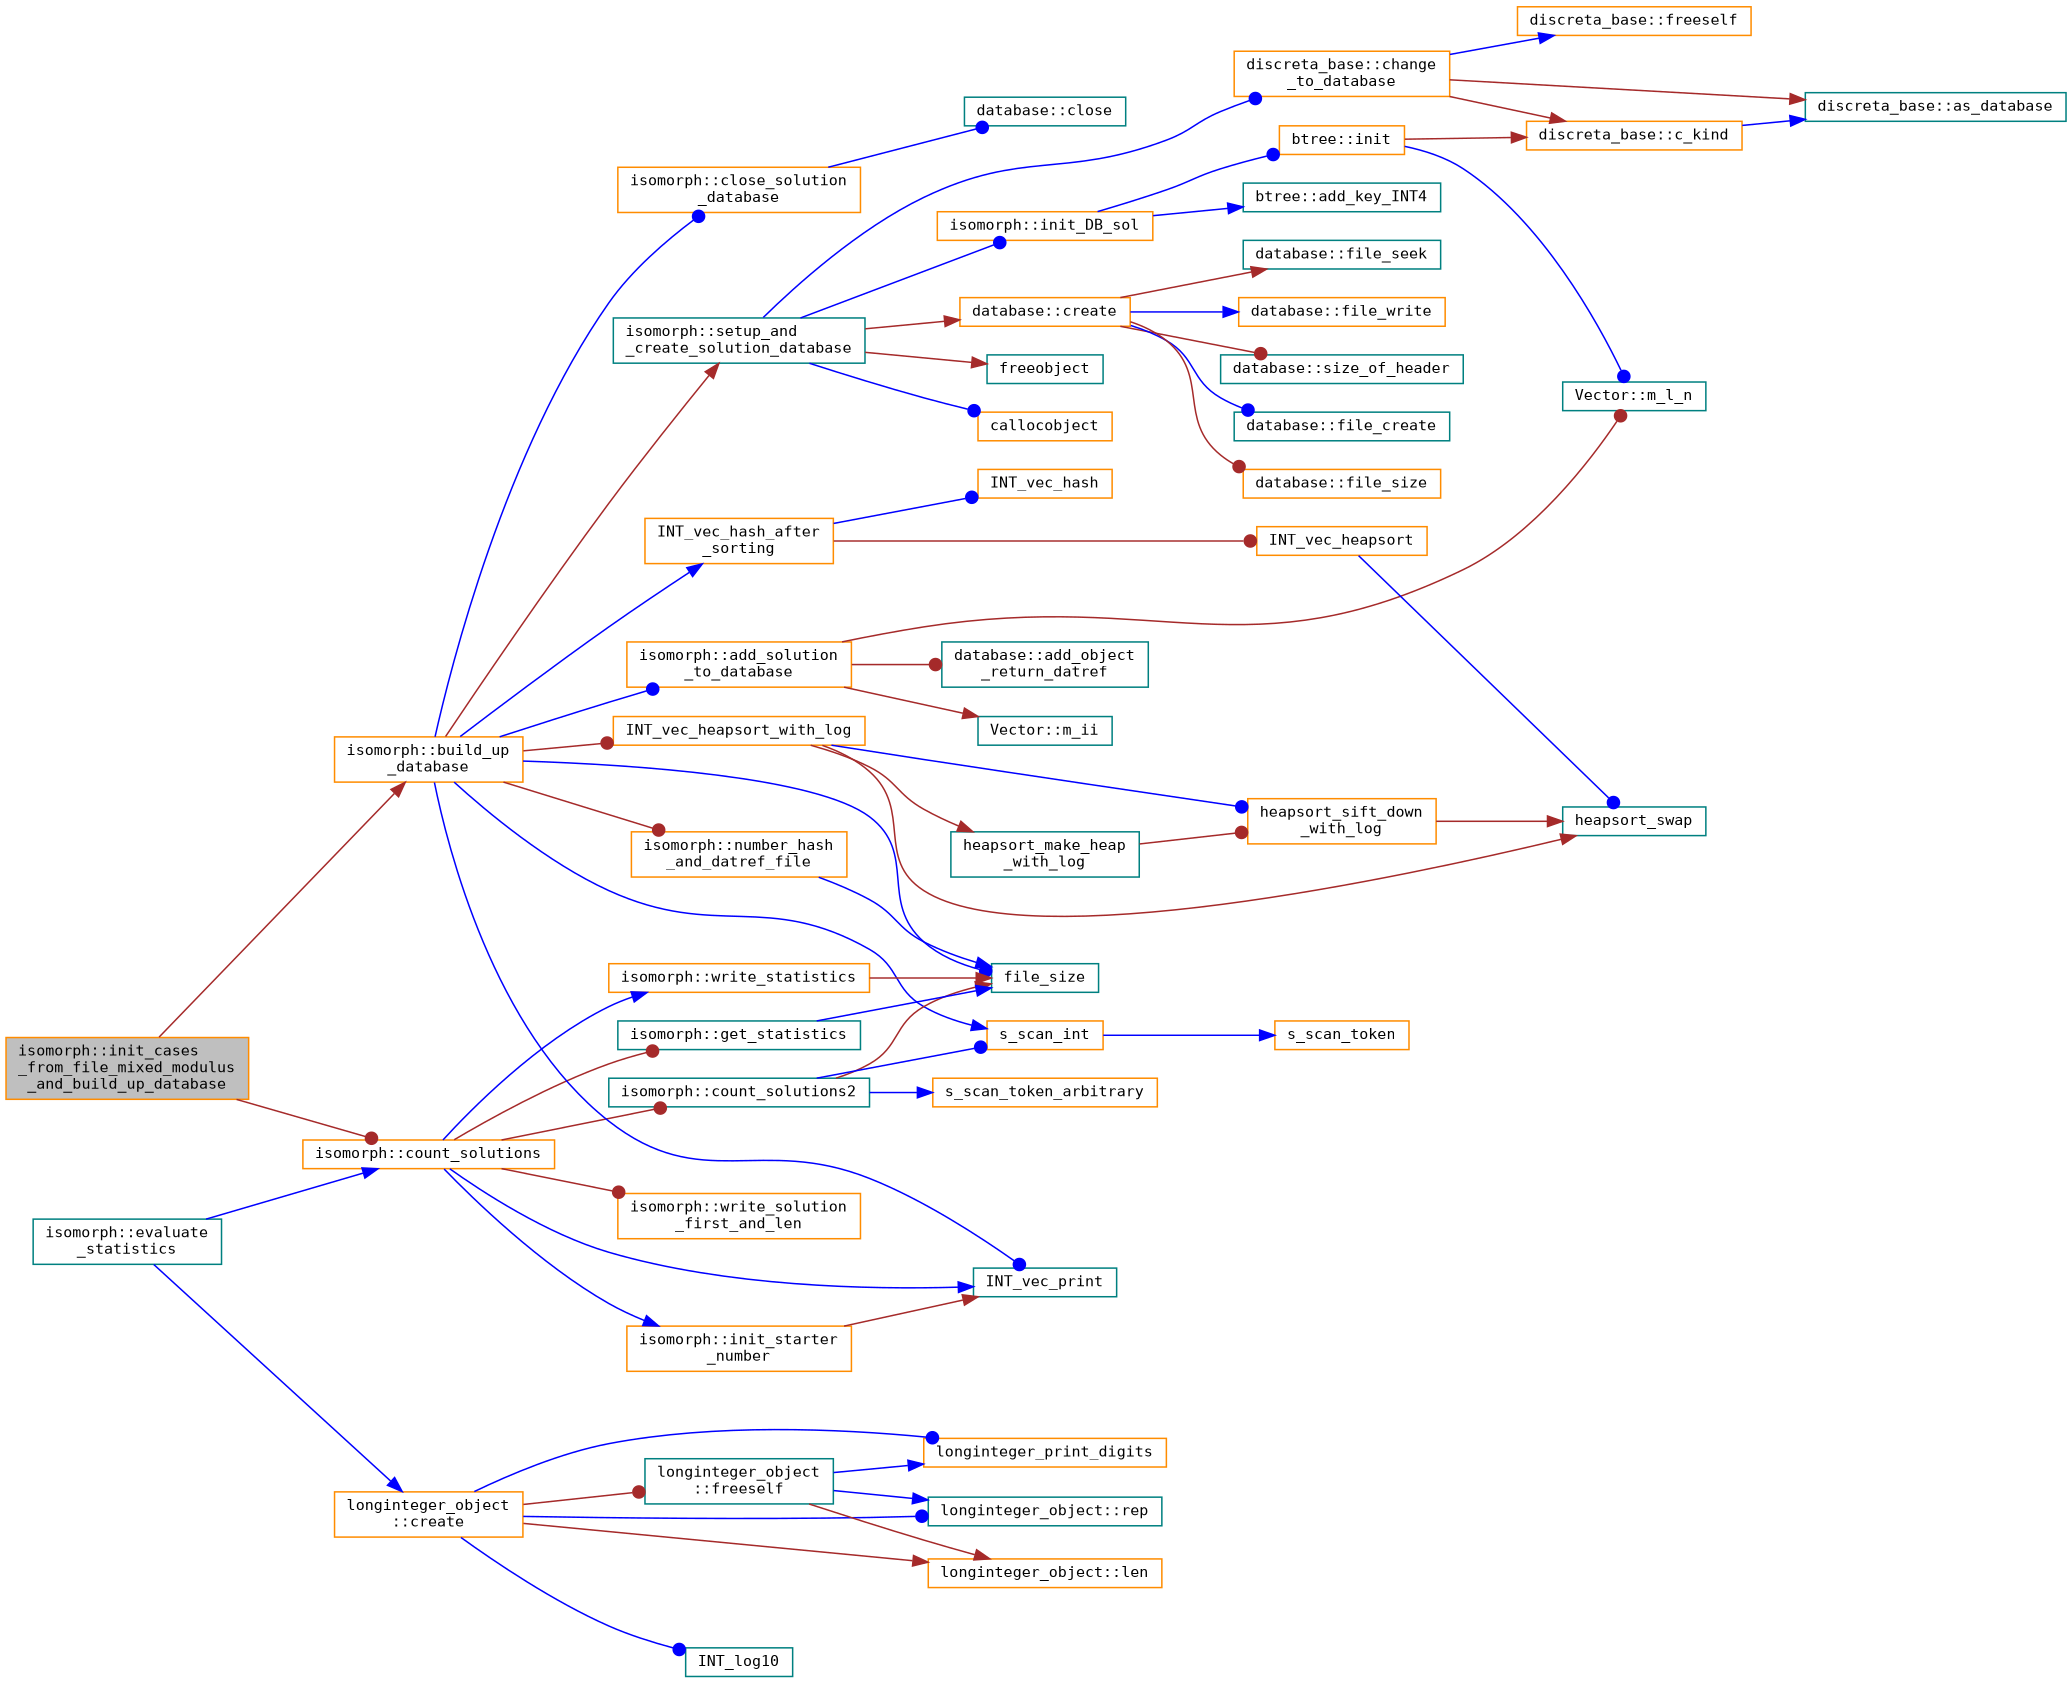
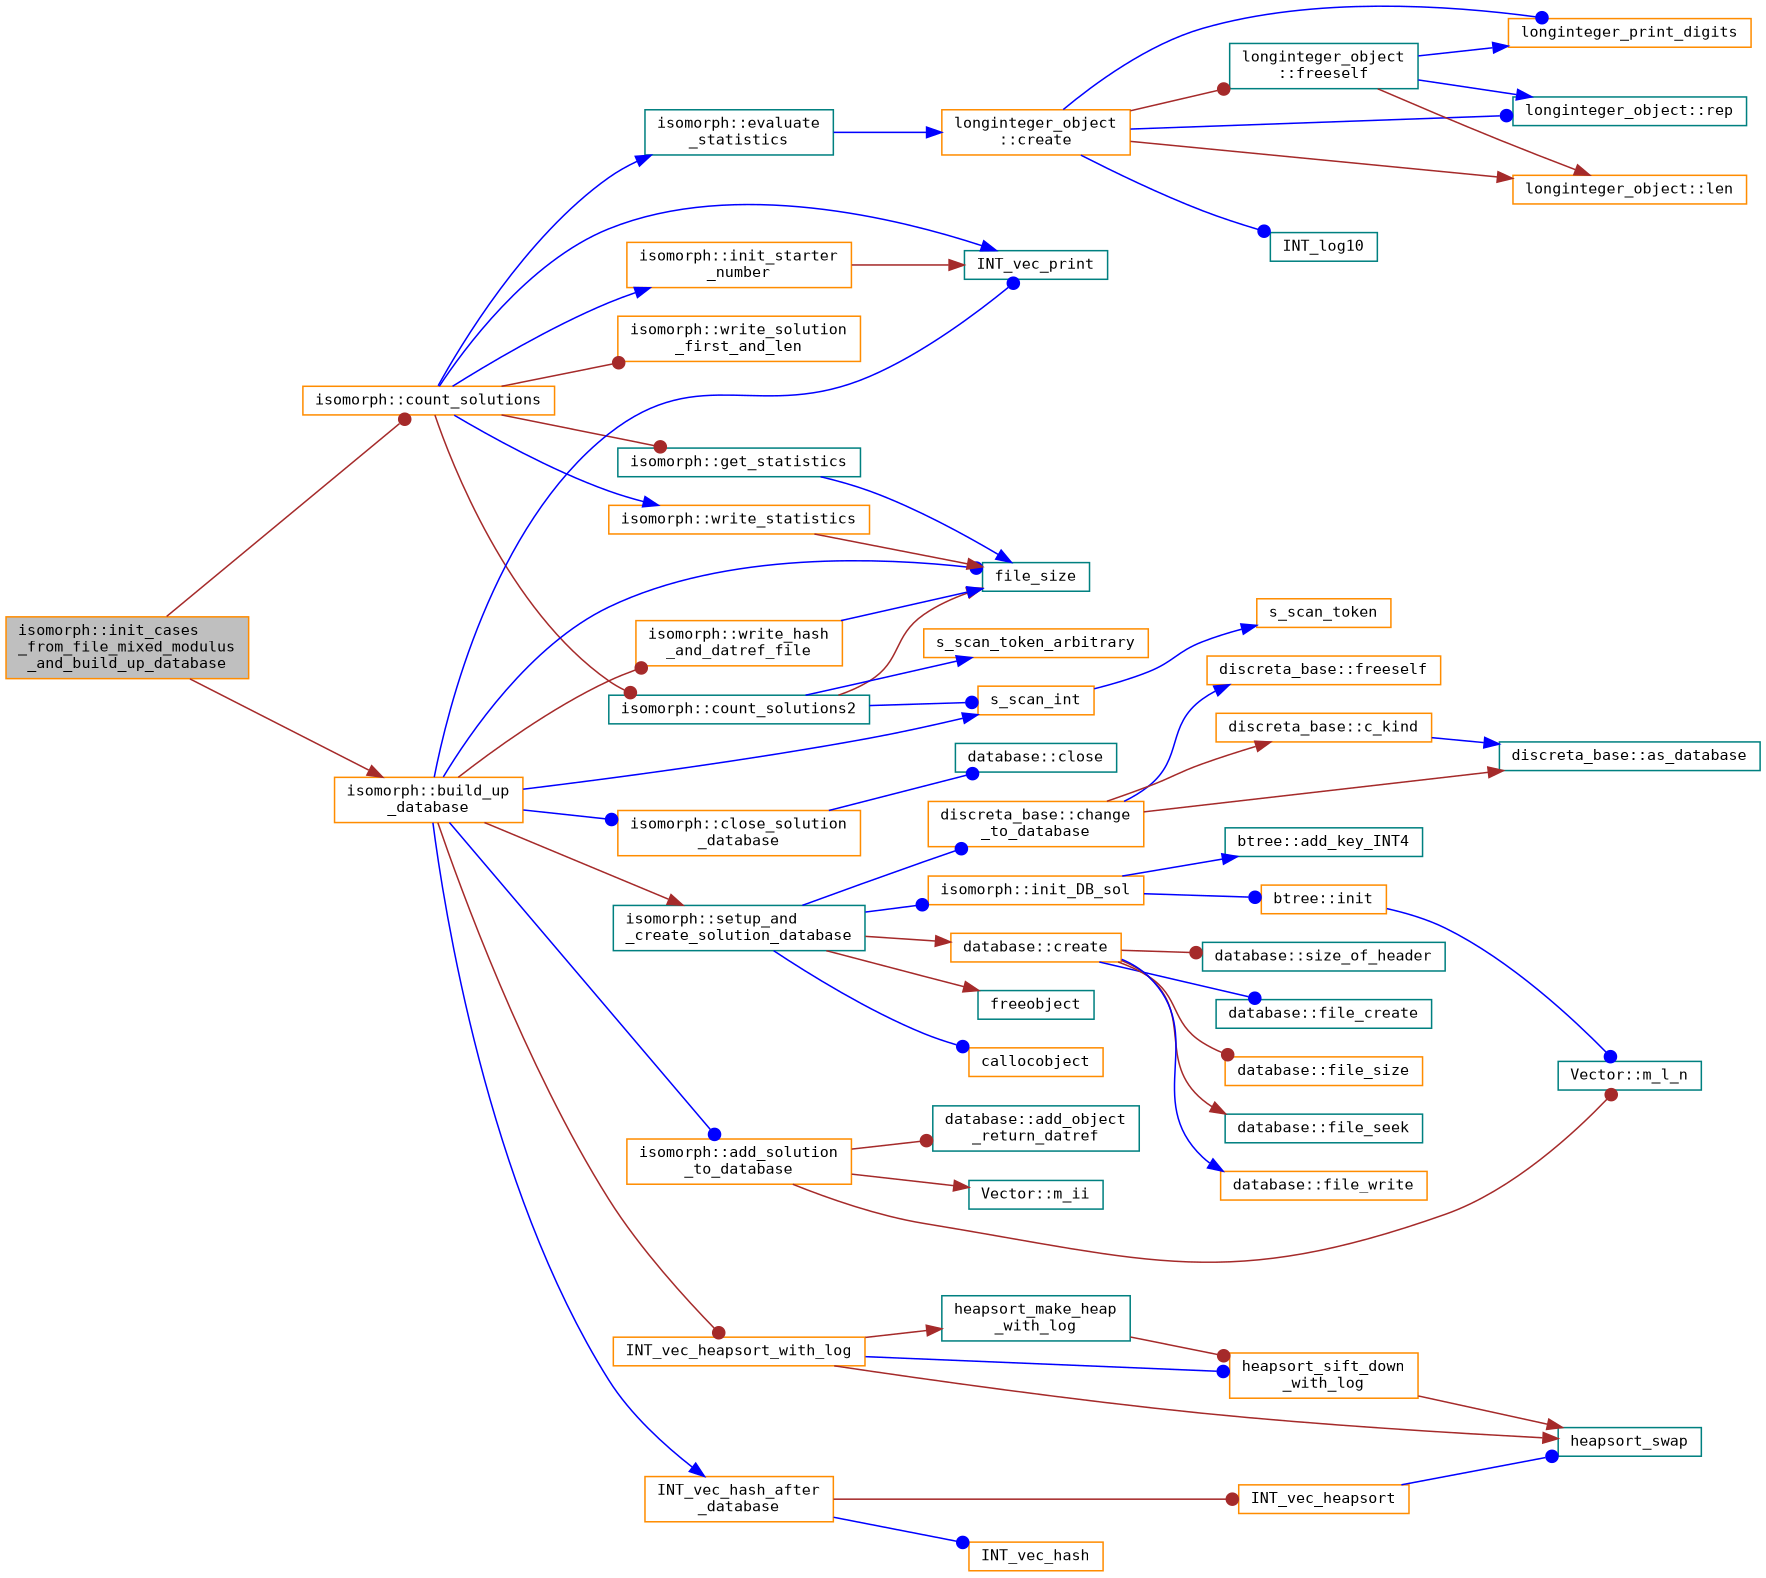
(1458, 138) -> none
(739, 541) -> (739, 1499)
(739, 854) -> (739, 643)
(285, 1196) -> (523, 260)
